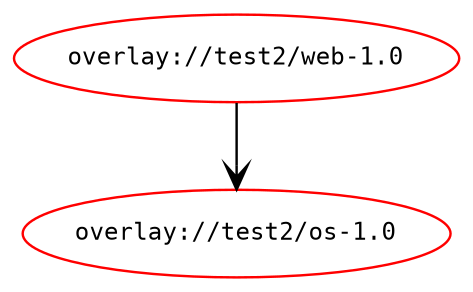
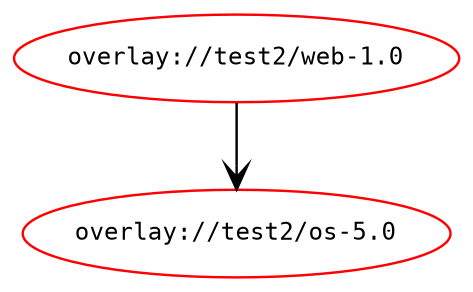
(237, 234) -> (237, 234)
